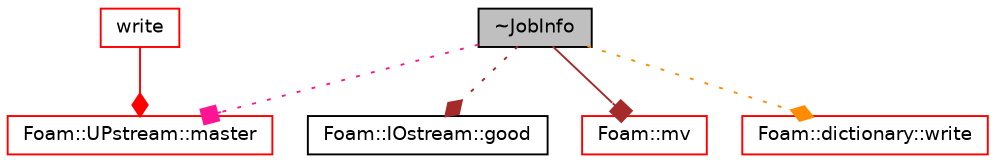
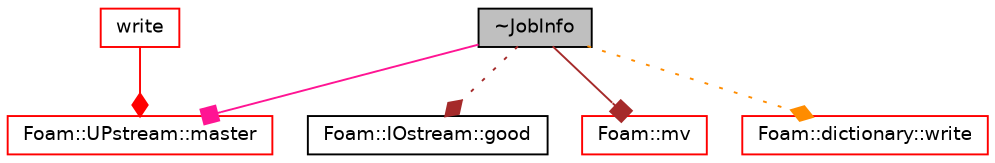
(350, 78) -> (350, 78)
